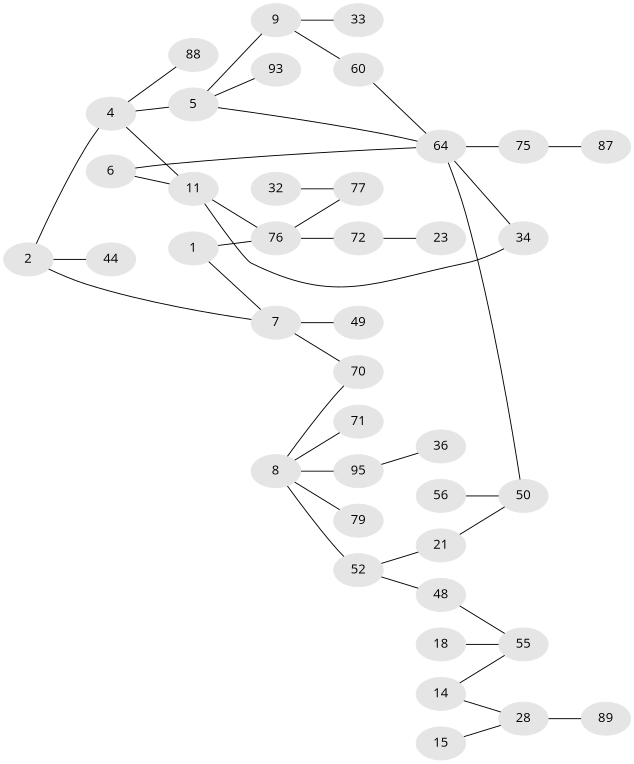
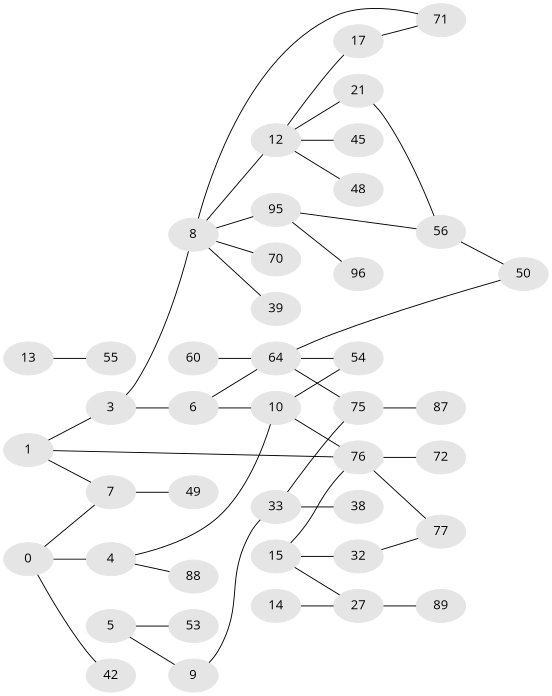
none -> (358, 41)
(317, 45) -> none
(276, 70) -> (193, 626)
(152, 109) -> none
(318, 122) -> none
none -> (358, 140)
(193, 189) -> (276, 408)
none -> (358, 221)
(441, 238) -> none
(523, 238) -> (358, 358)
(28, 259) -> (28, 559)
(111, 259) -> (111, 676)
(317, 347) -> none
none -> (111, 408)
(441, 446) -> (358, 274)
none -> (319, 451)
none -> (358, 507)
none -> (314, 513)
(358, 521) -> (276, 309)
(482, 521) -> (408, 158)
none -> (317, 556)
(358, 570) -> (276, 140)
(482, 620) -> none
(441, 644) -> (28, 358)
(482, 669) -> none
(523, 719) -> (358, 606)
